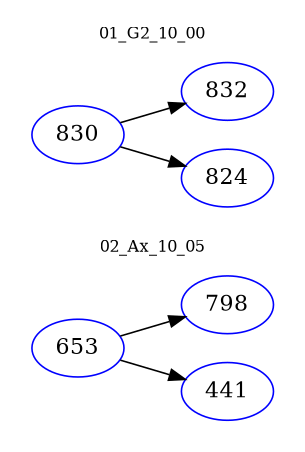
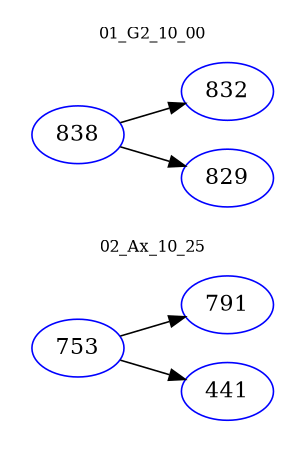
(78, 135) -> (78, 135)
(227, 178) -> (227, 178)
(153, 248) -> (153, 248)
(227, 305) -> (227, 305)
(78, 348) -> (78, 348)
